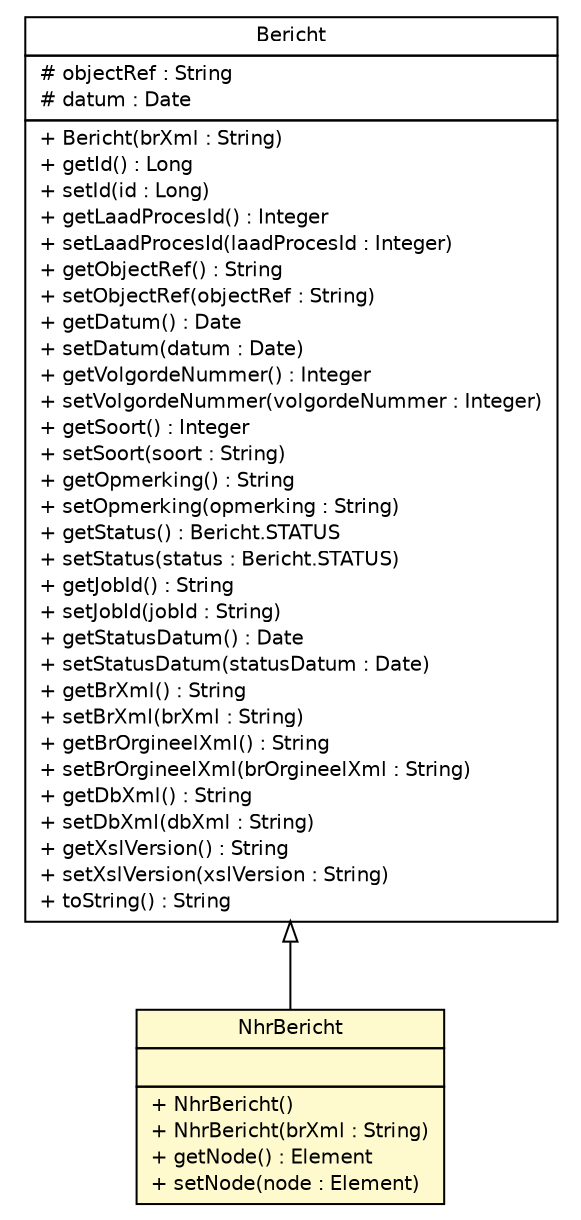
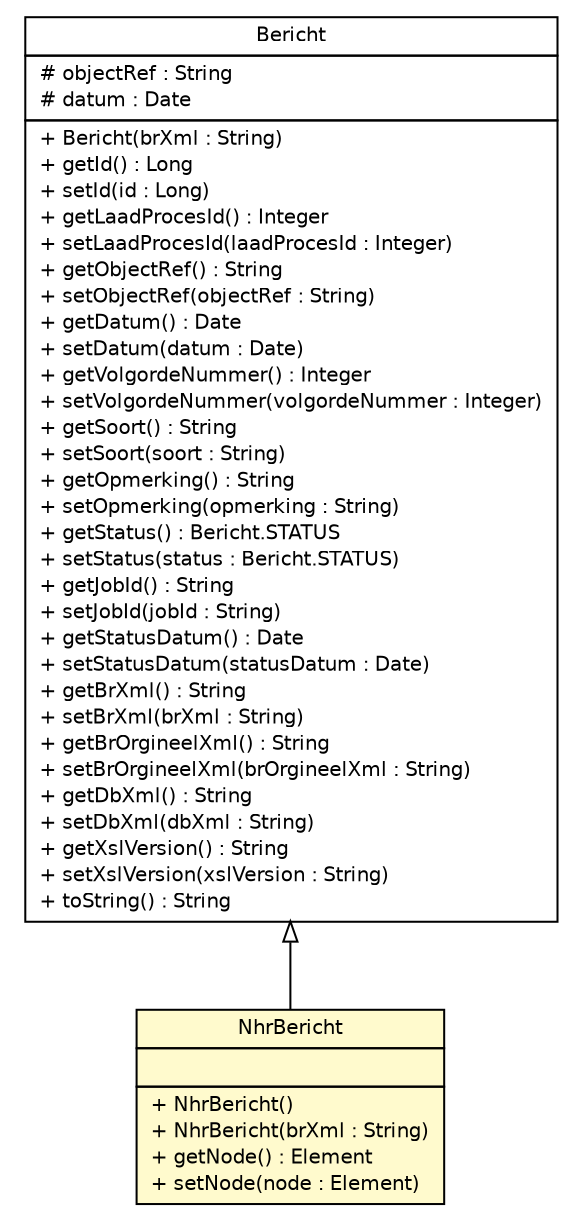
(145, 428) -> (139, 428)
